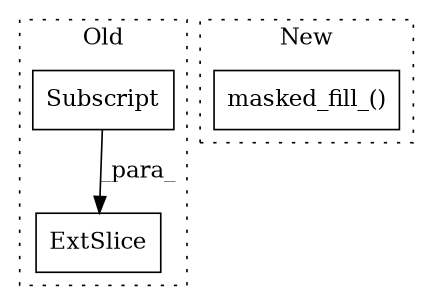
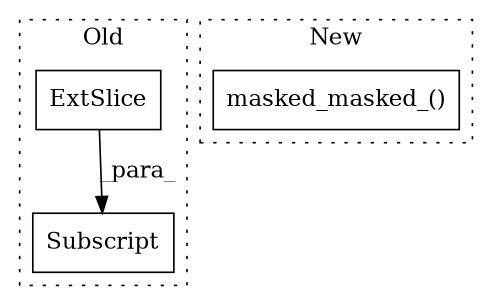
(307, 100) -> (336, 100)
(101, 163) -> (101, 163)
